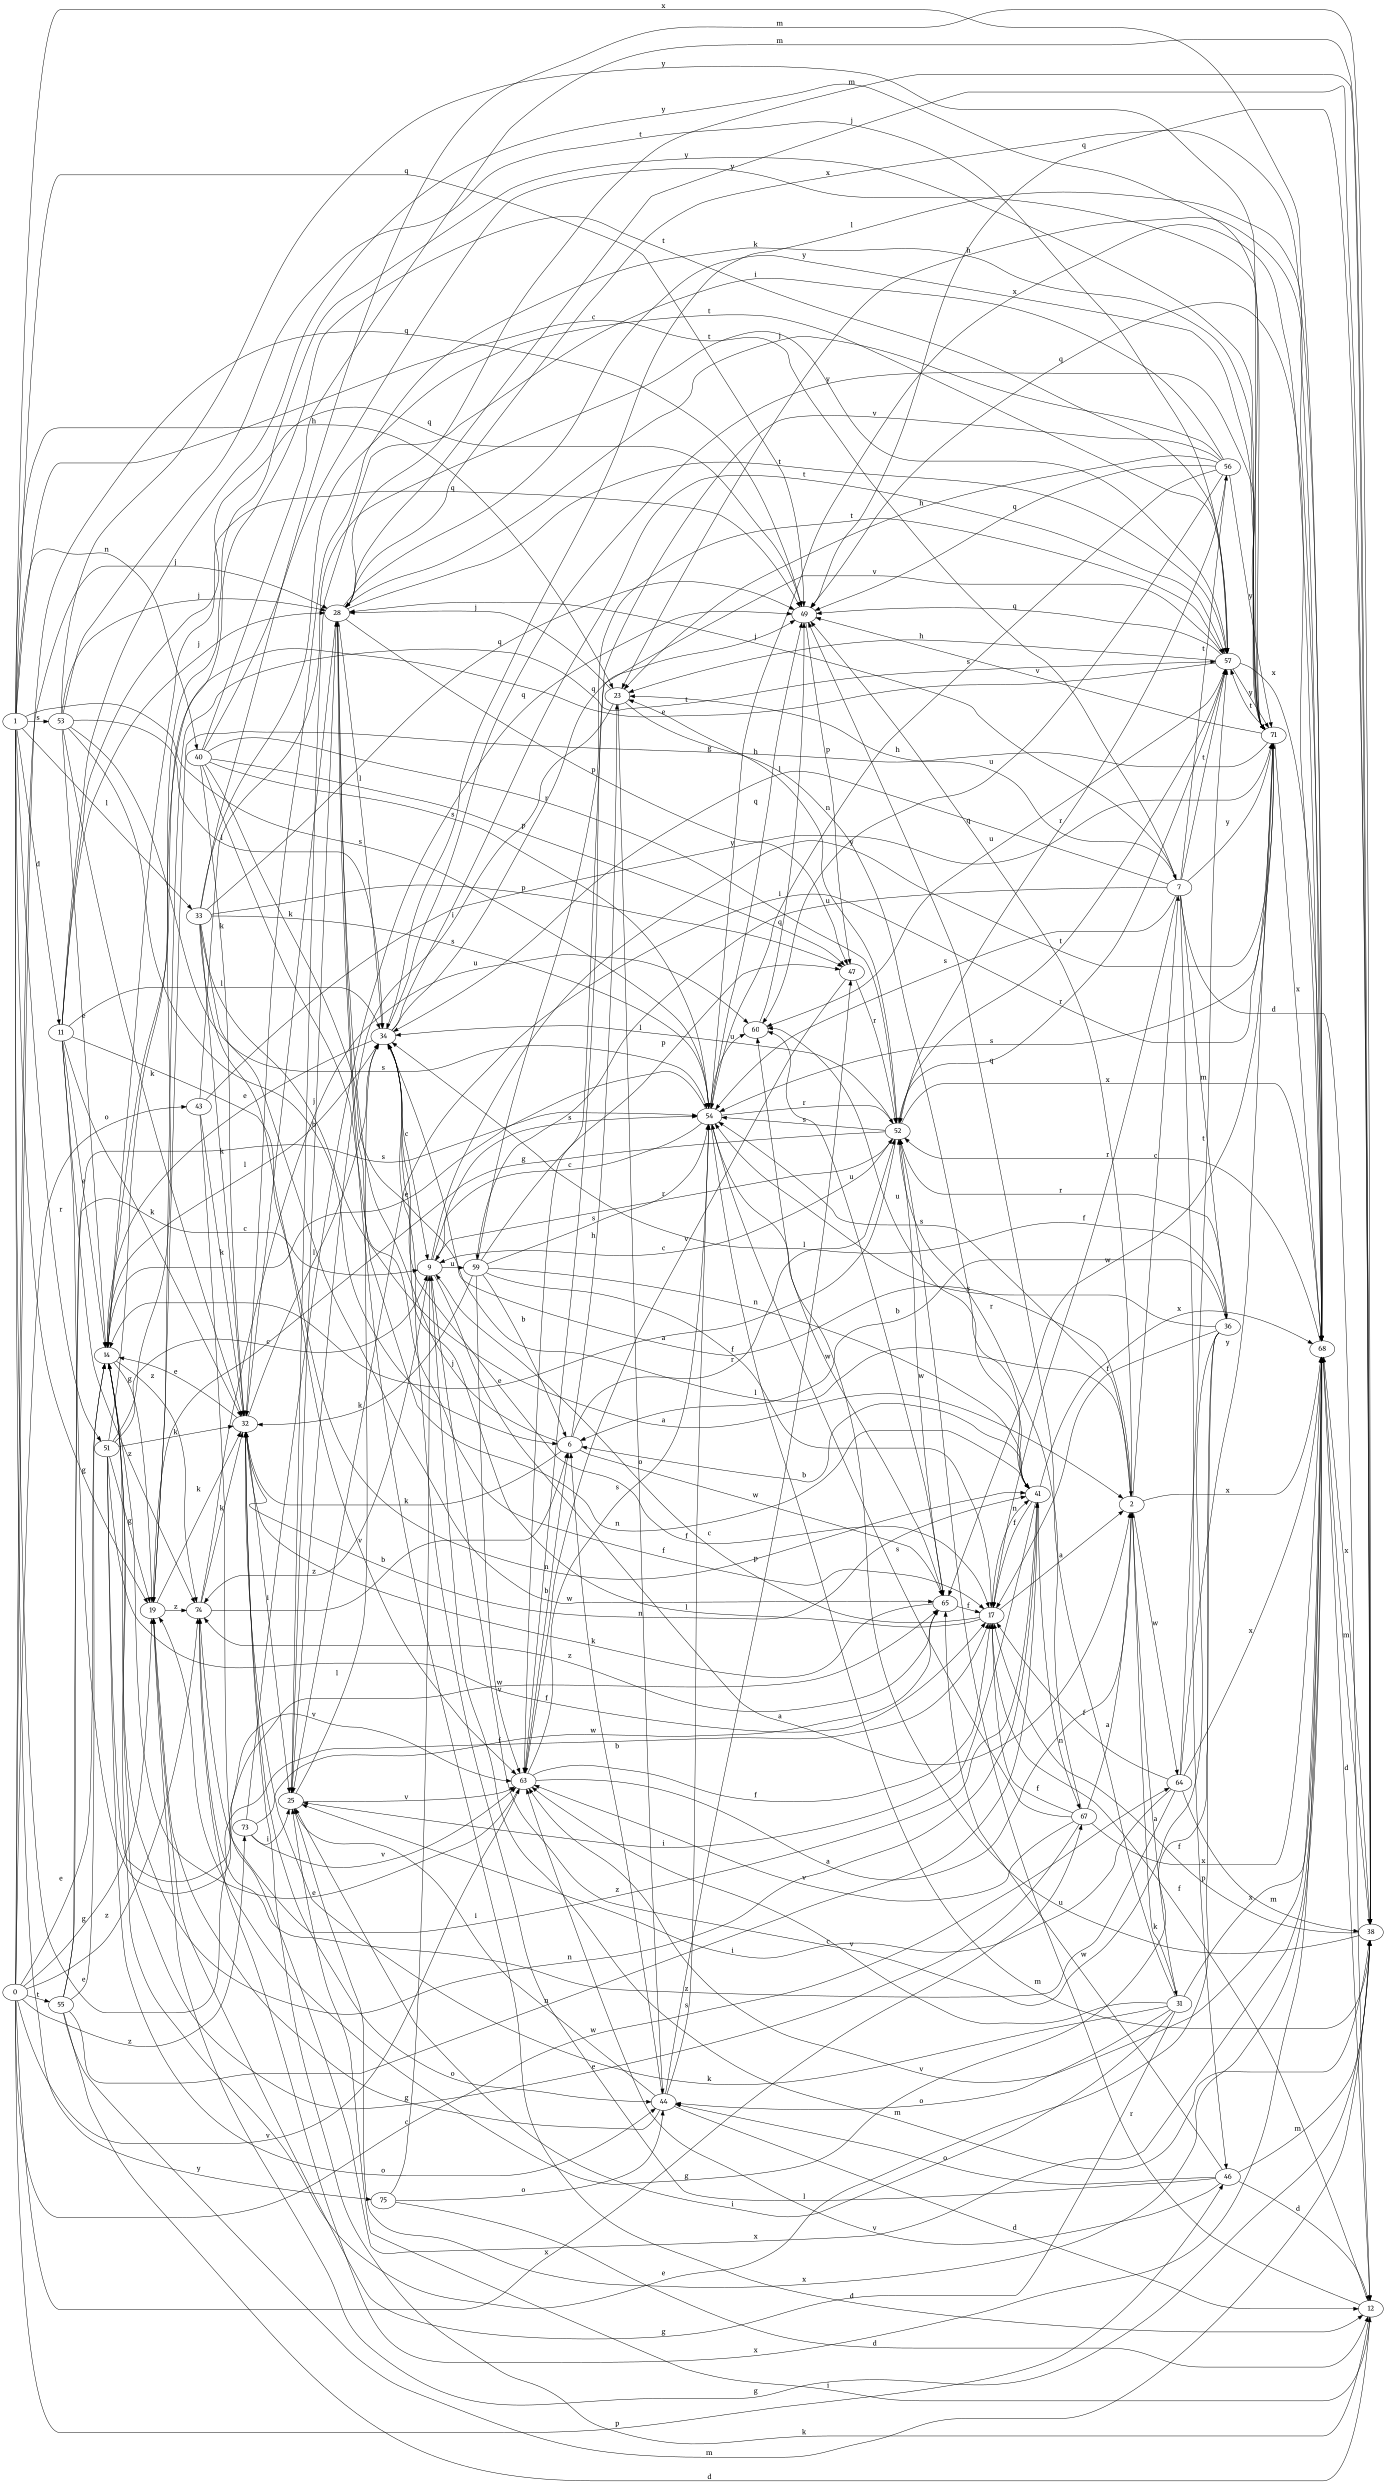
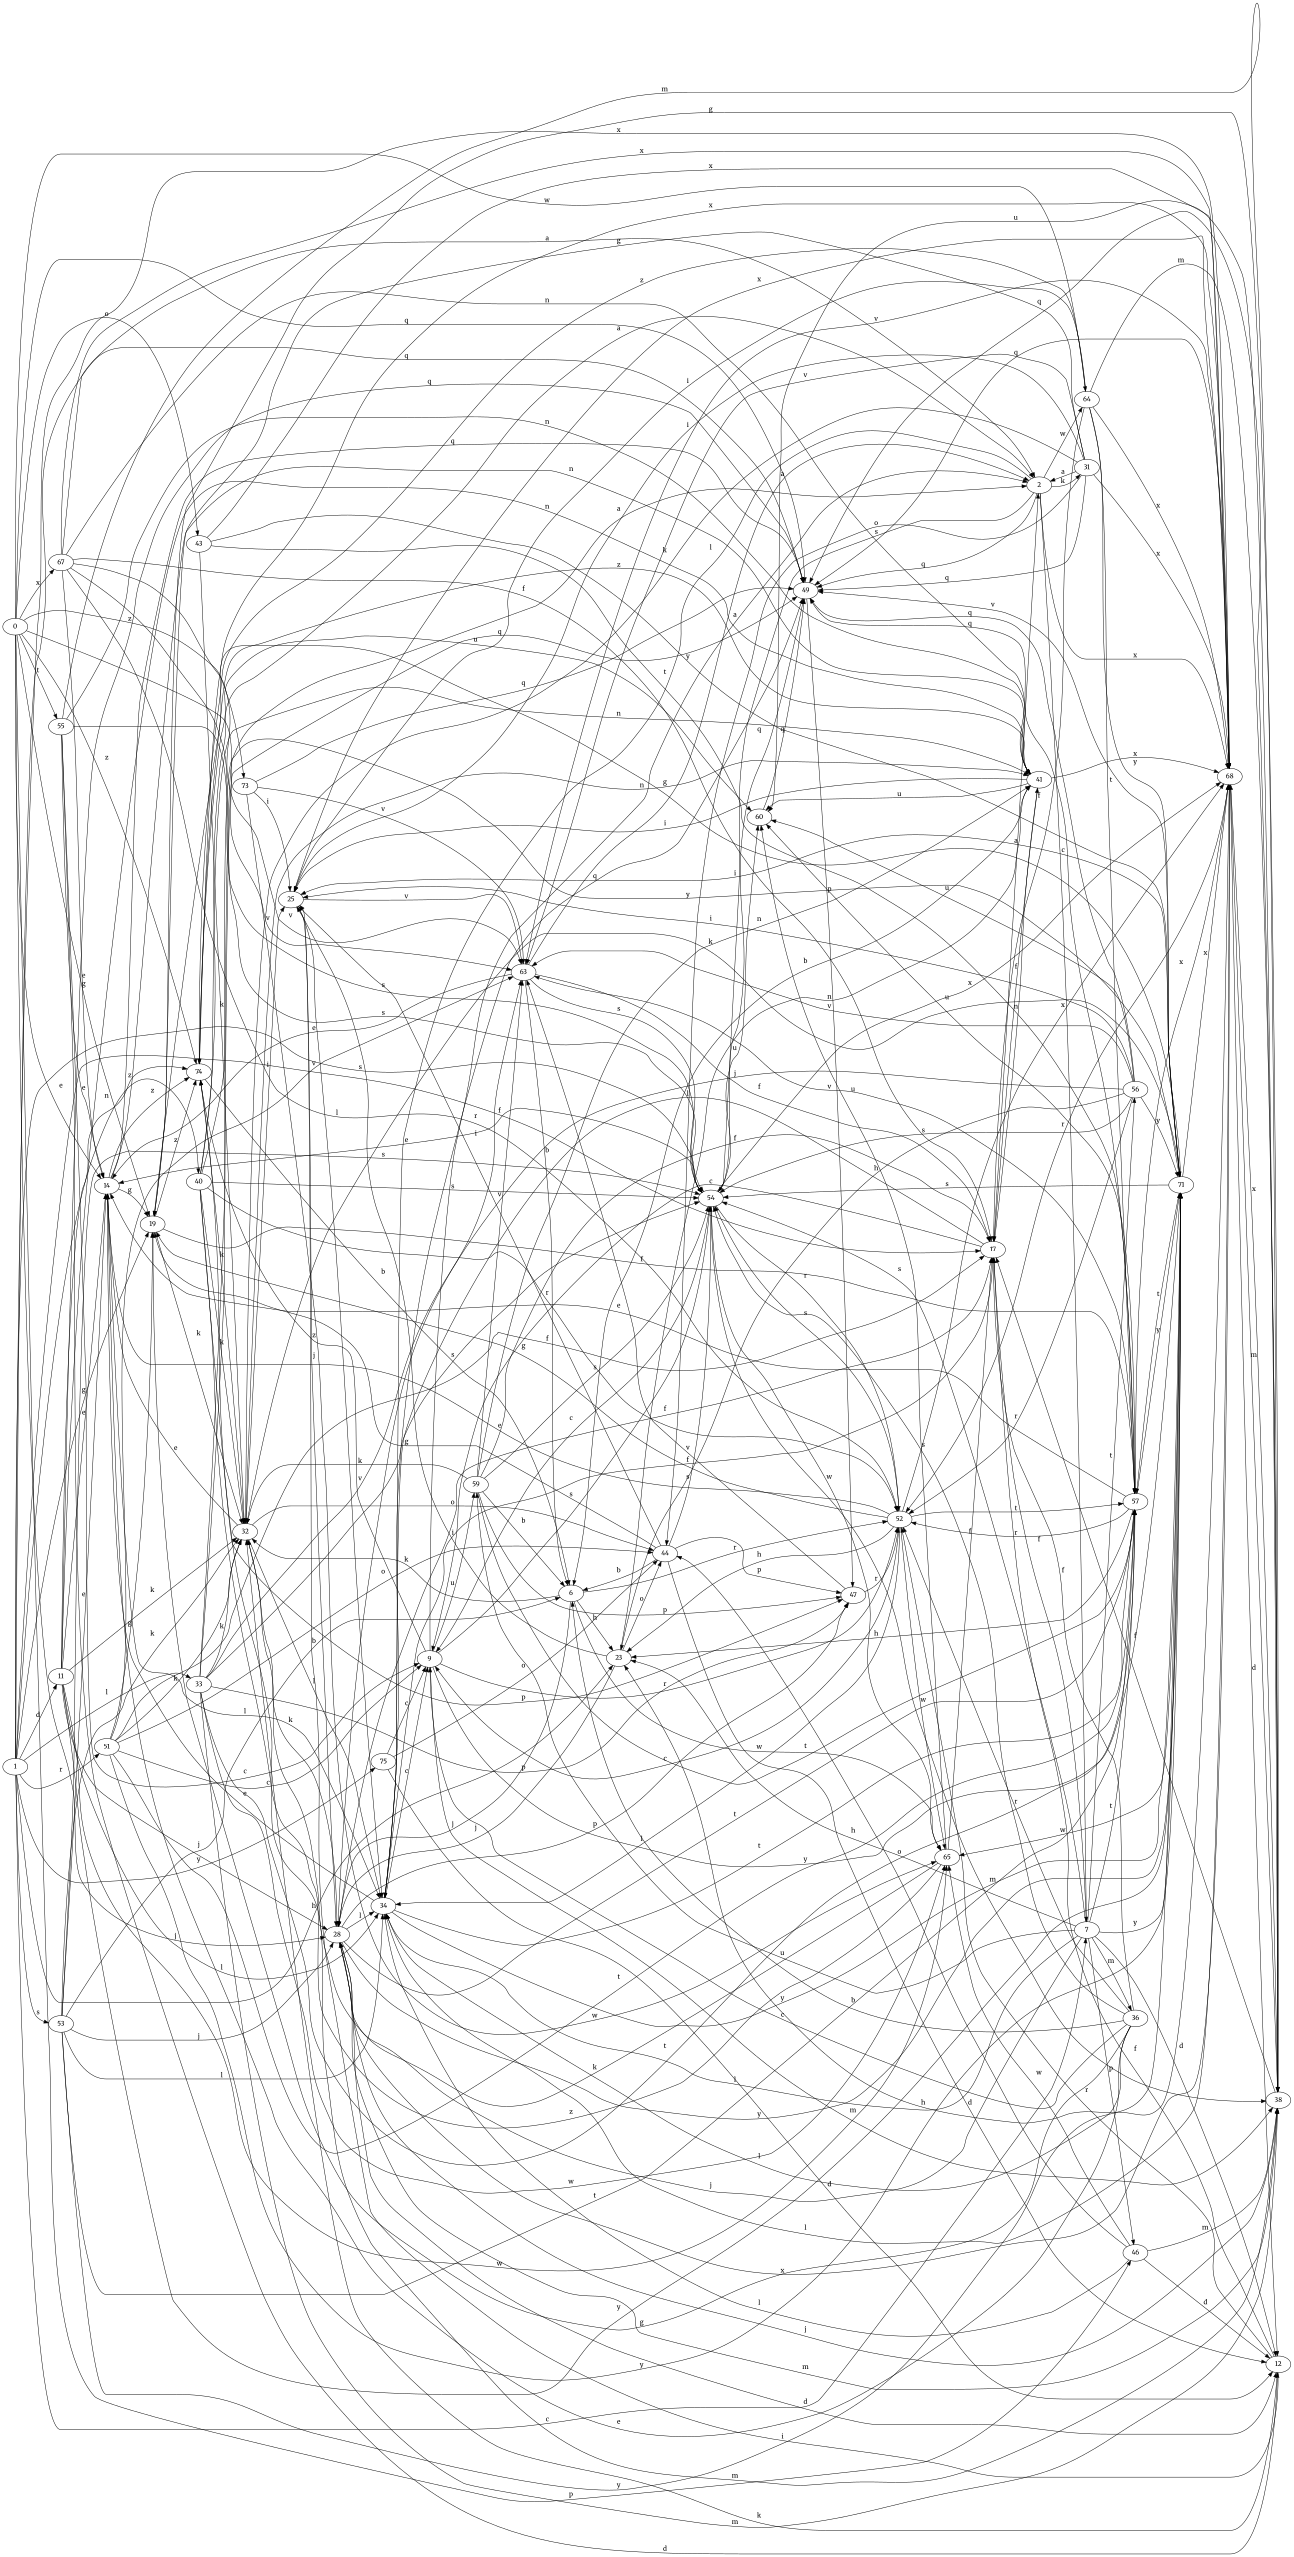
(687, 700) -> (642, 1260)
(1046, 1656) -> (611, 304)
(763, 2186) -> none
